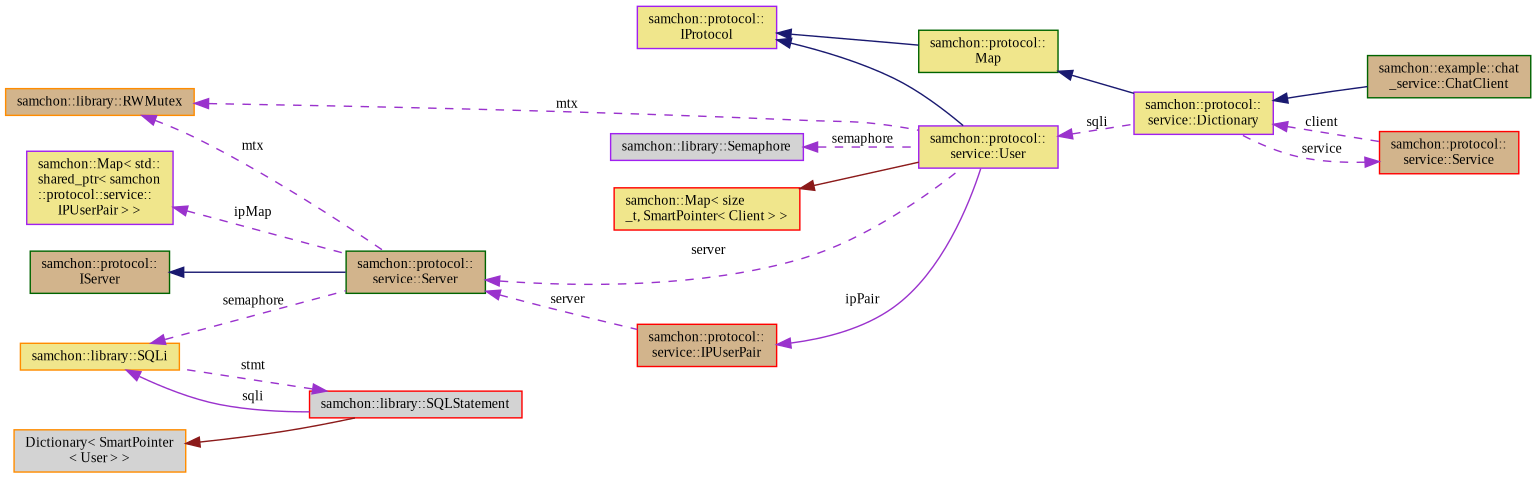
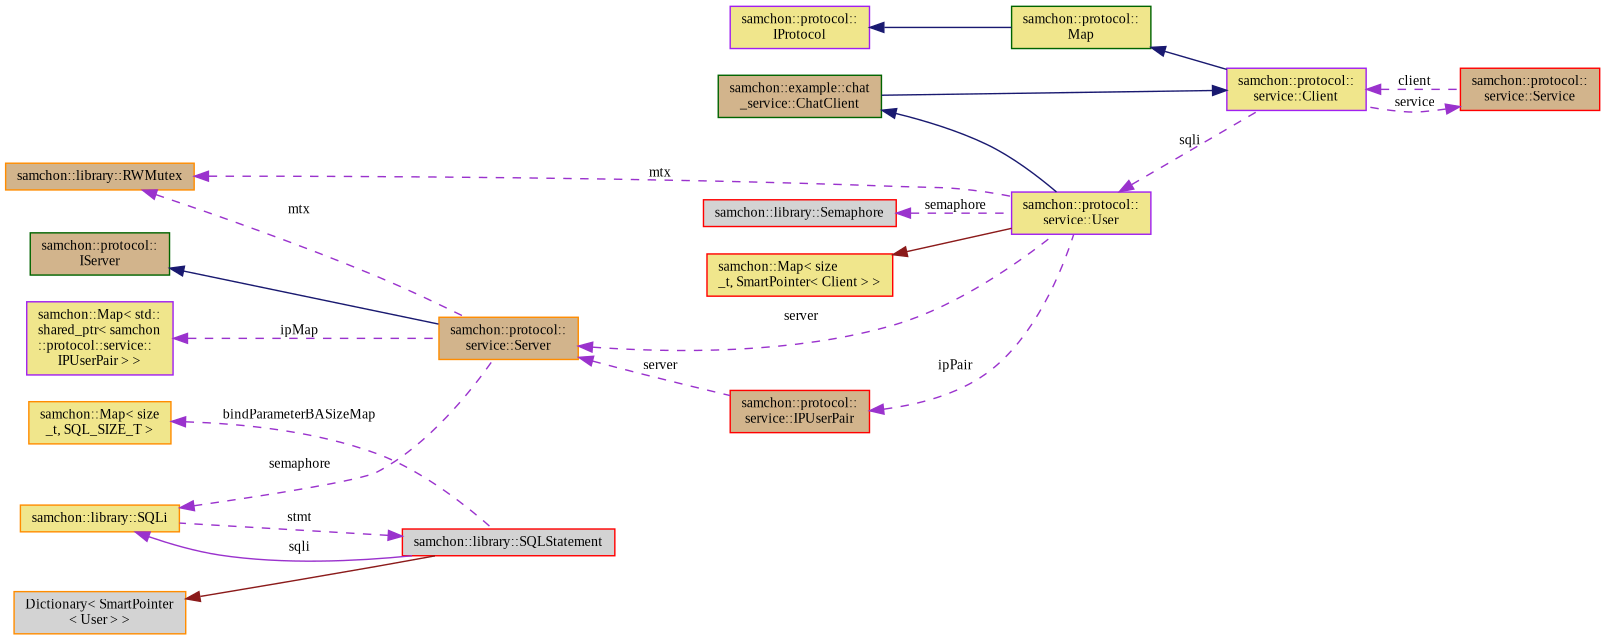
(882, 73) -> (981, 142)
(1204, 113) -> (1296, 89)
(707, 147) -> (800, 213)
(416, 272) -> (509, 338)
(915, 288) -> (1008, 355)
none -> (100, 423)
